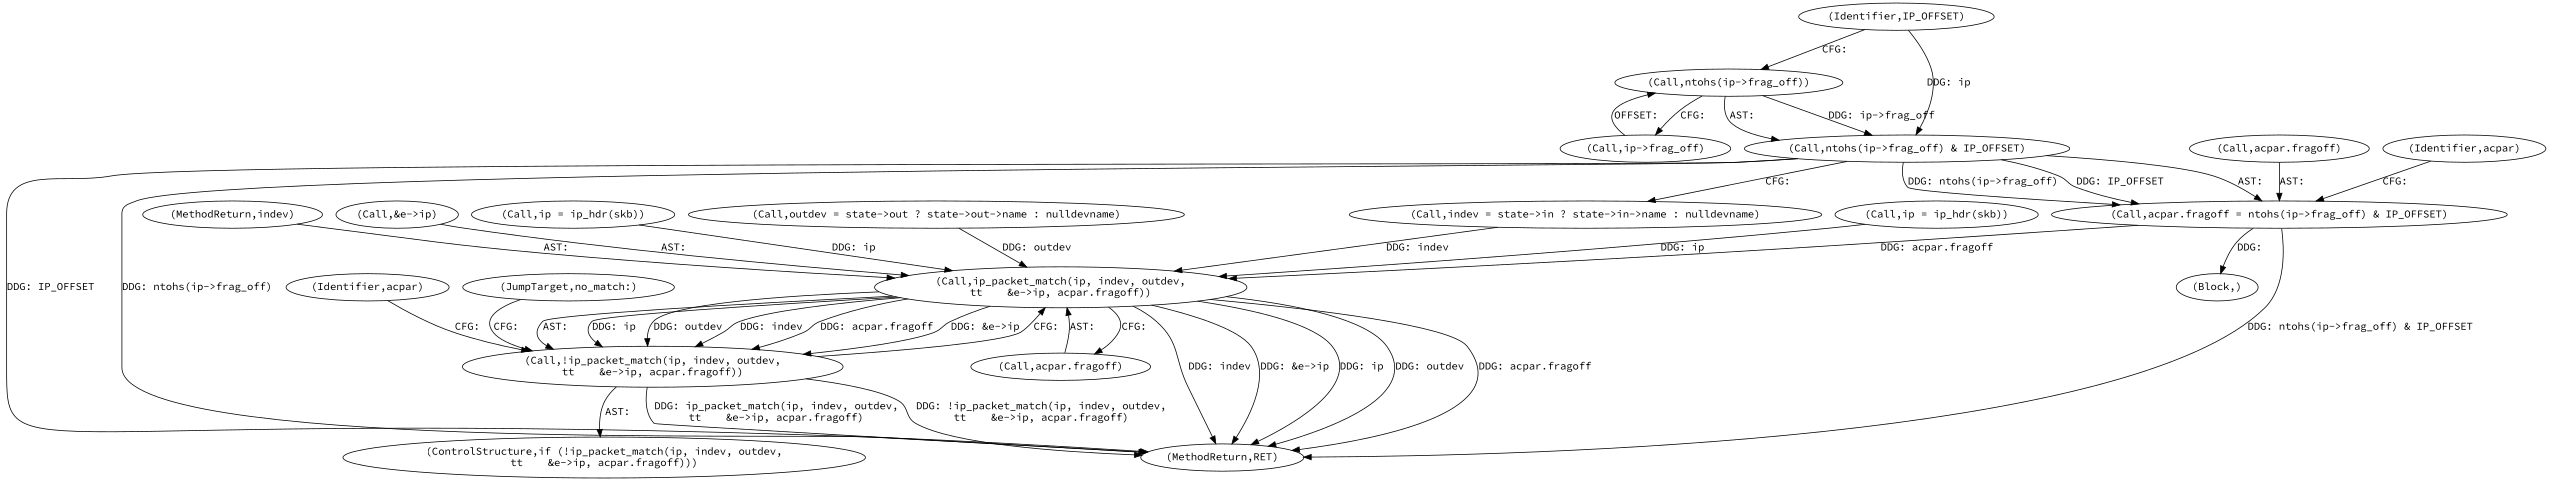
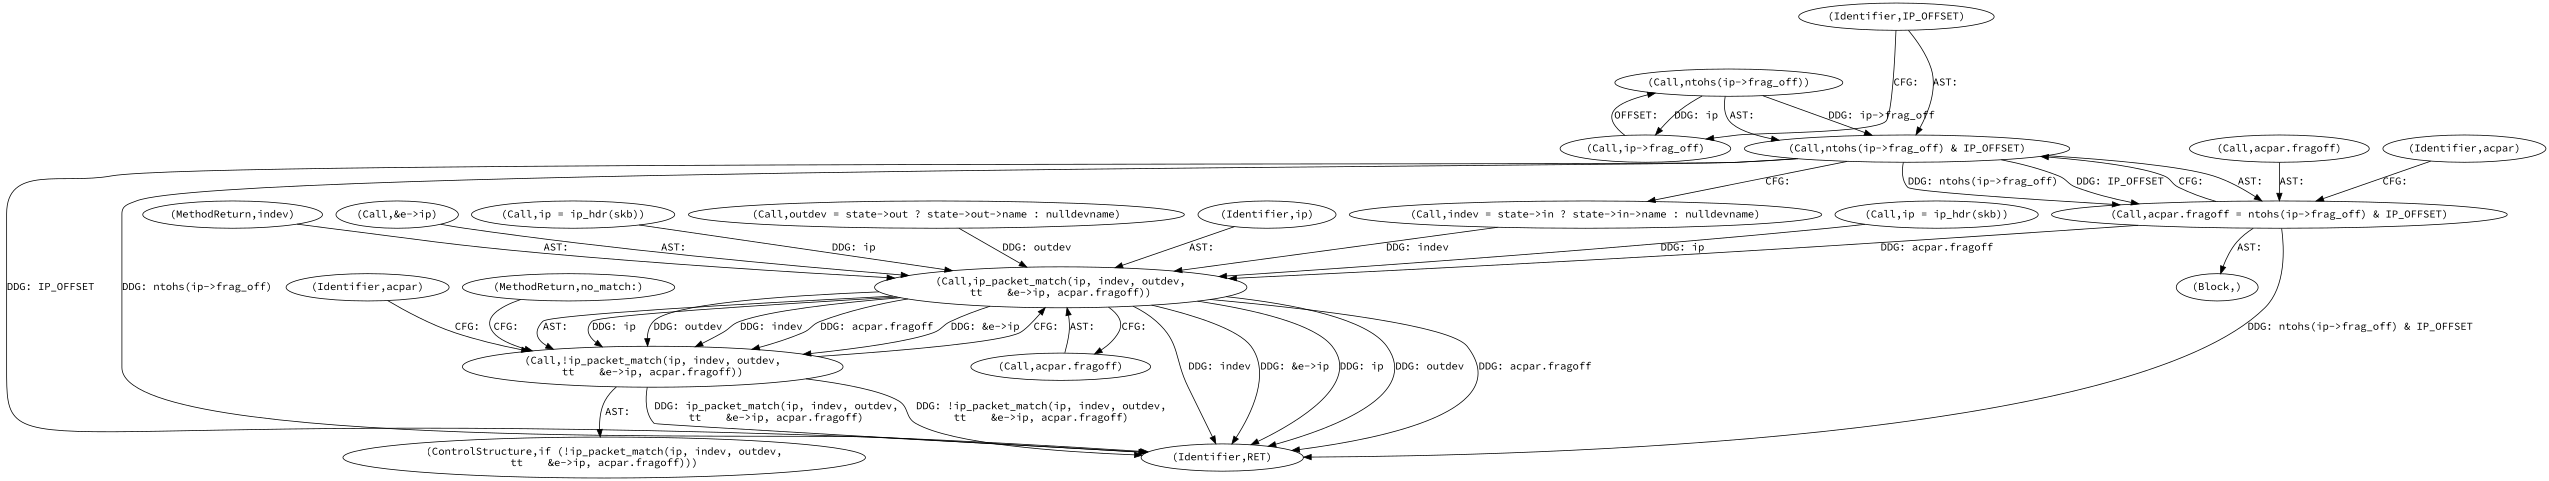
(1816, 48) -> (1840, 130)
(1949, 83) -> (1949, 83)
(1696, 116) -> (1696, 116)
none -> (2136, 168)
none -> (1267, 215)
(2253, 248) -> (2253, 248)
(569, 287) -> (569, 287)
(1222, 458) -> (1222, 458)
